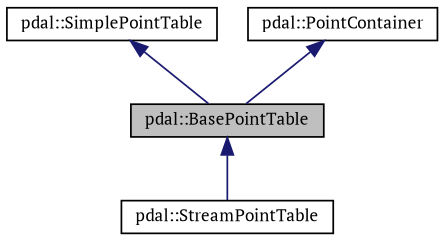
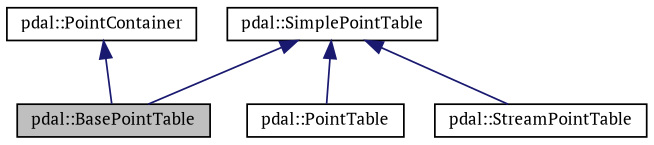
none -> (326, 121)
(227, 178) -> (445, 76)
